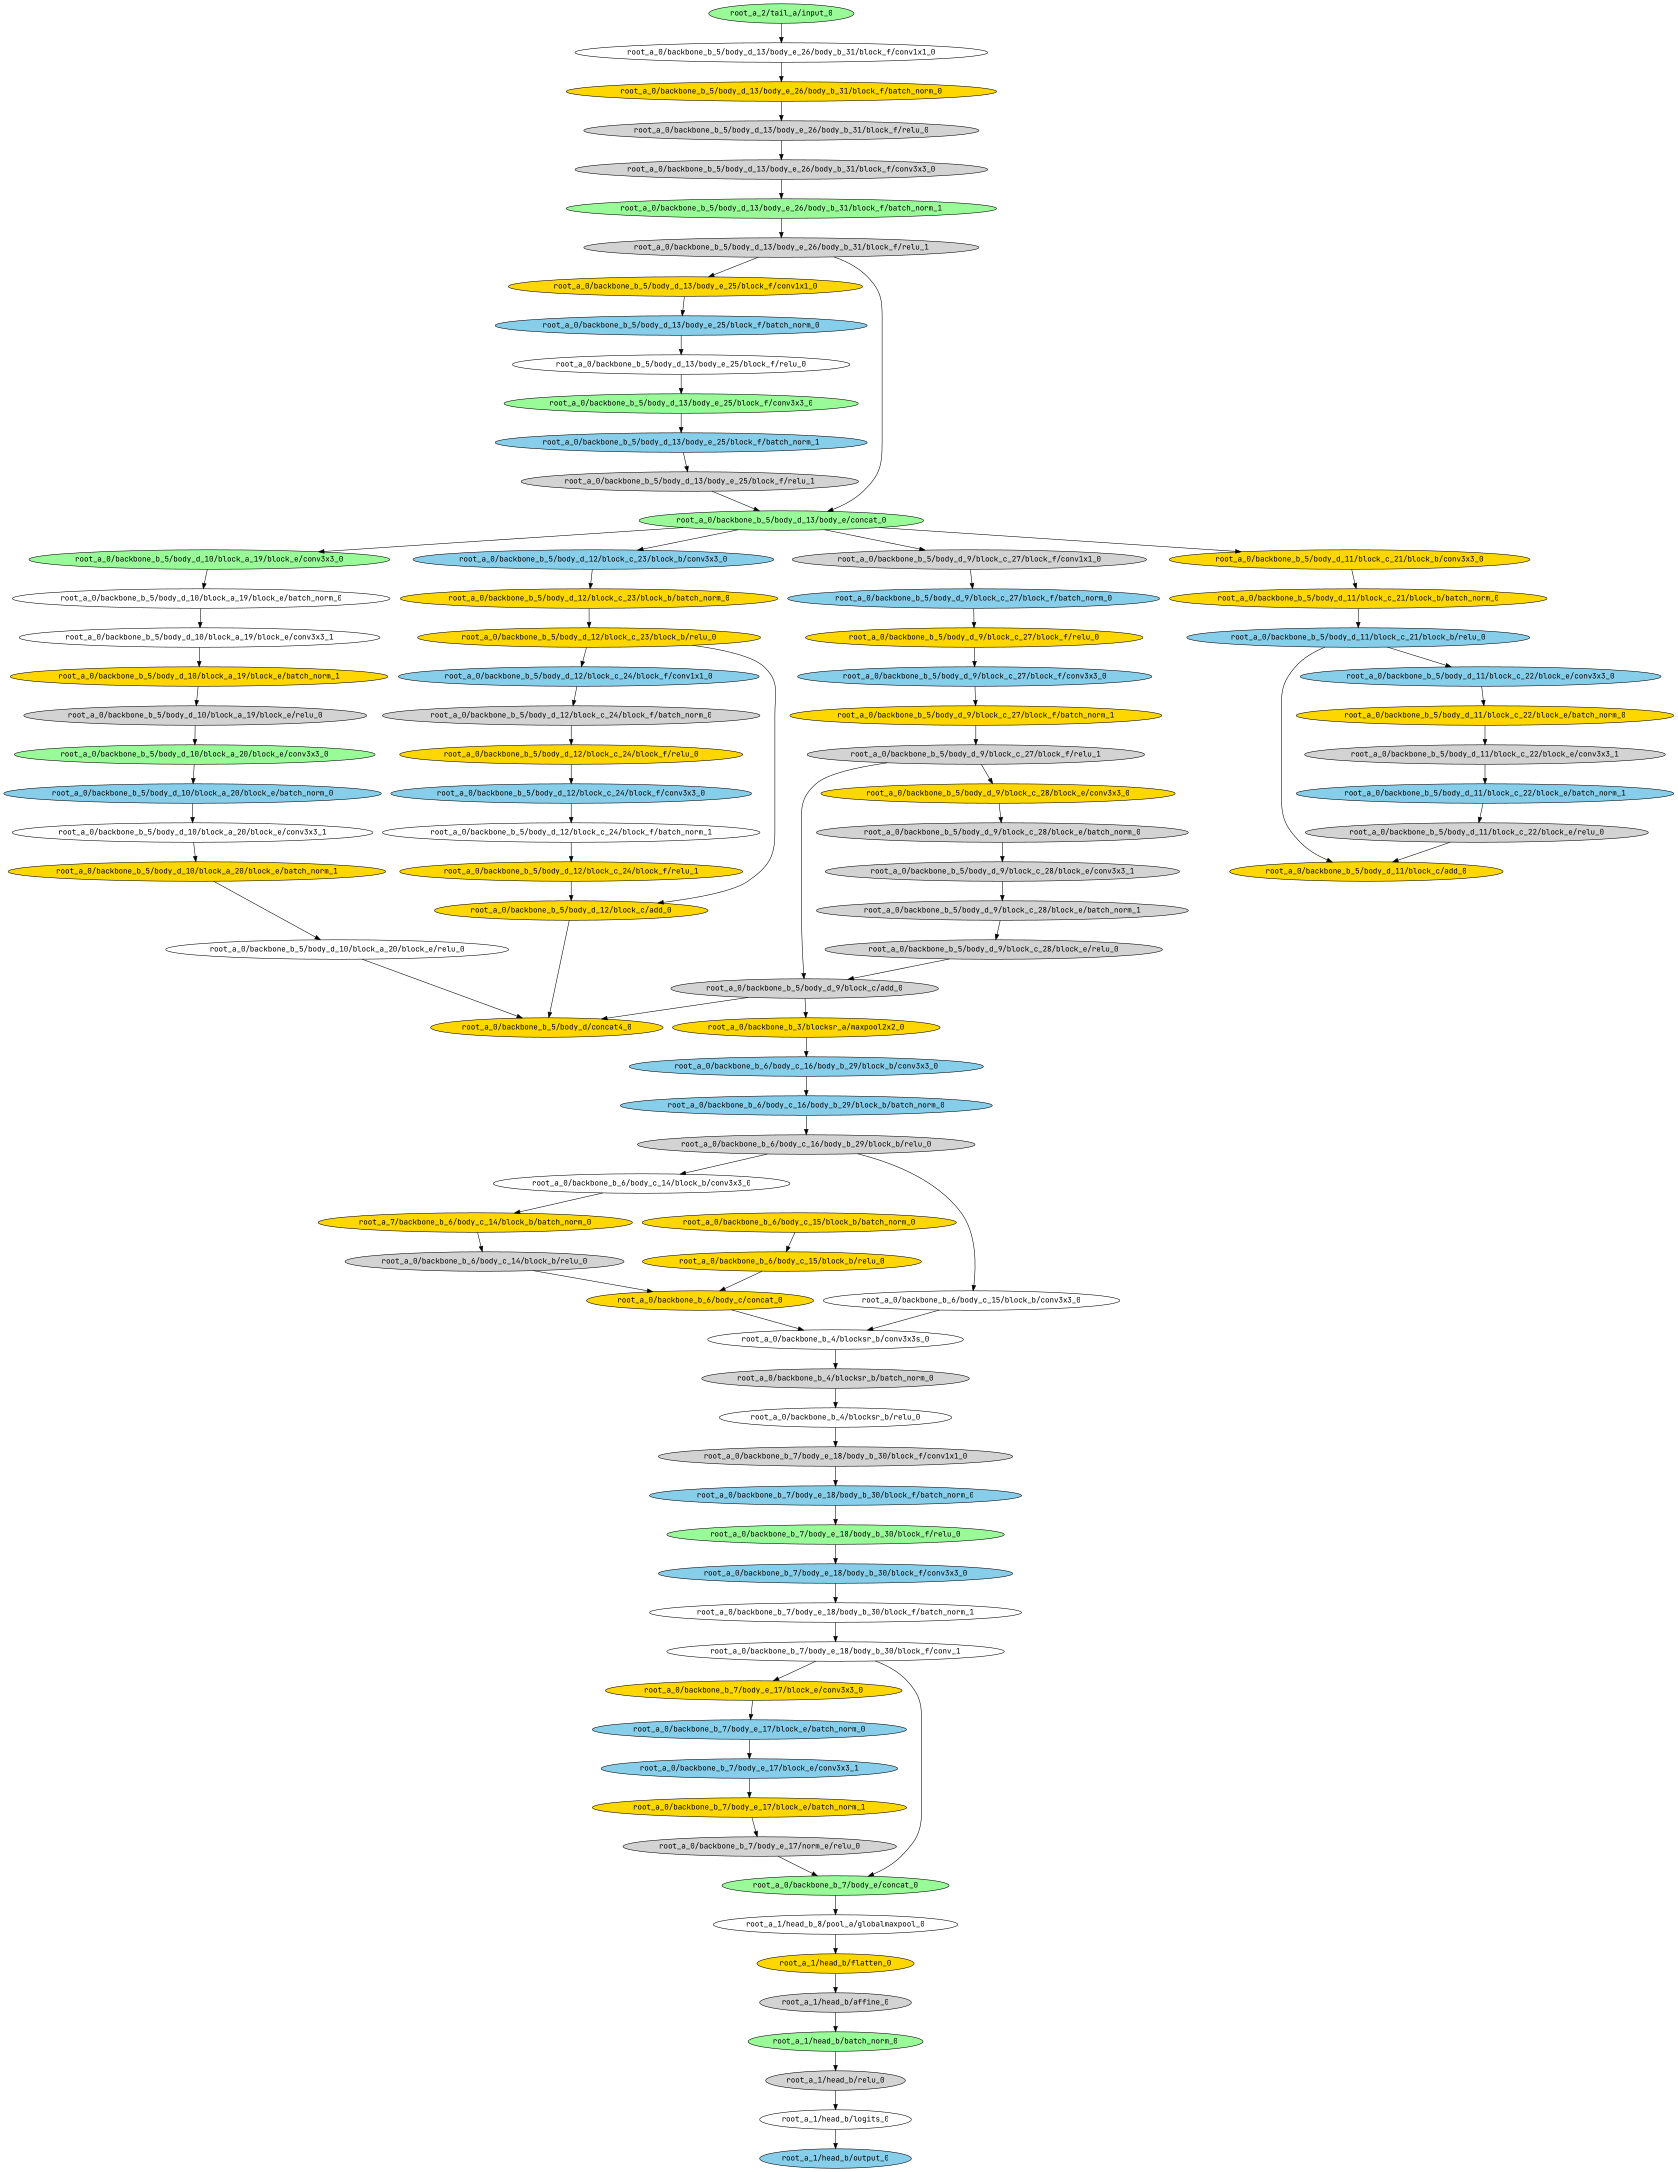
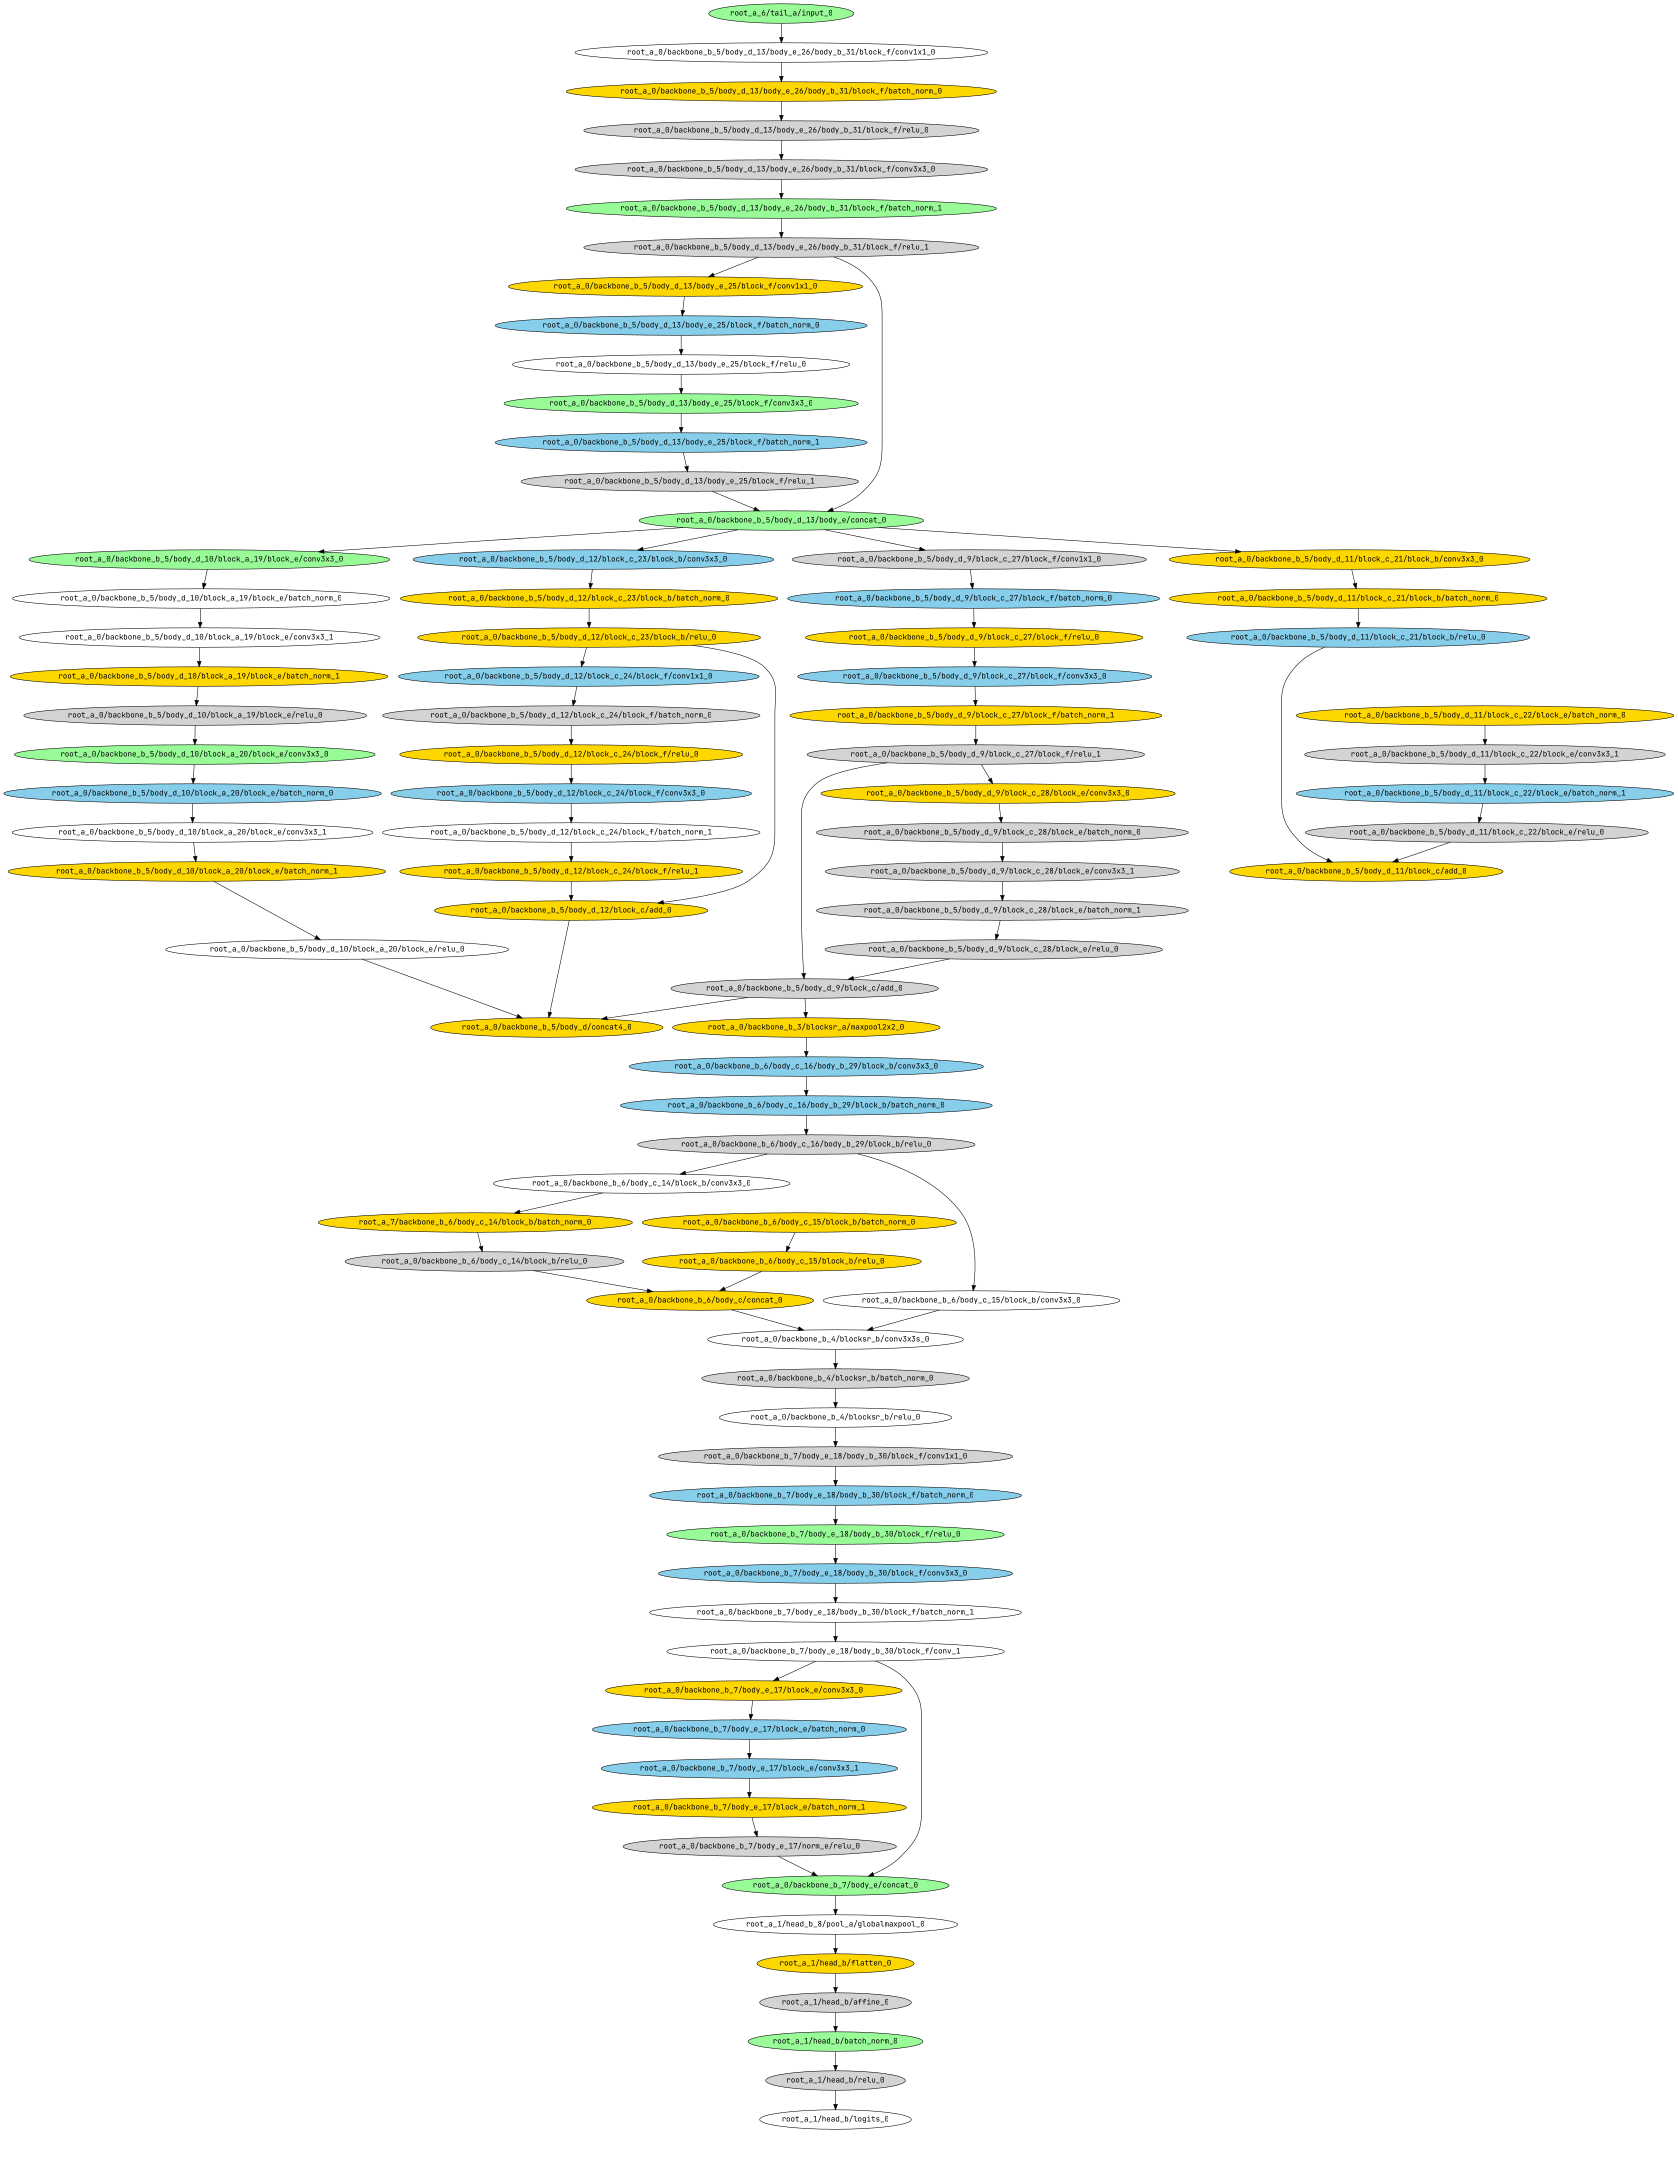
(781, 14) -> (781, 14)
(1481, 677) -> none
(836, 2159) -> none
